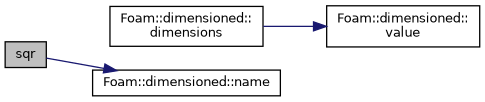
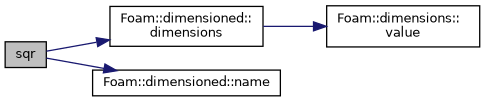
(403, 26) -> (403, 26)
none -> (71, 47)
